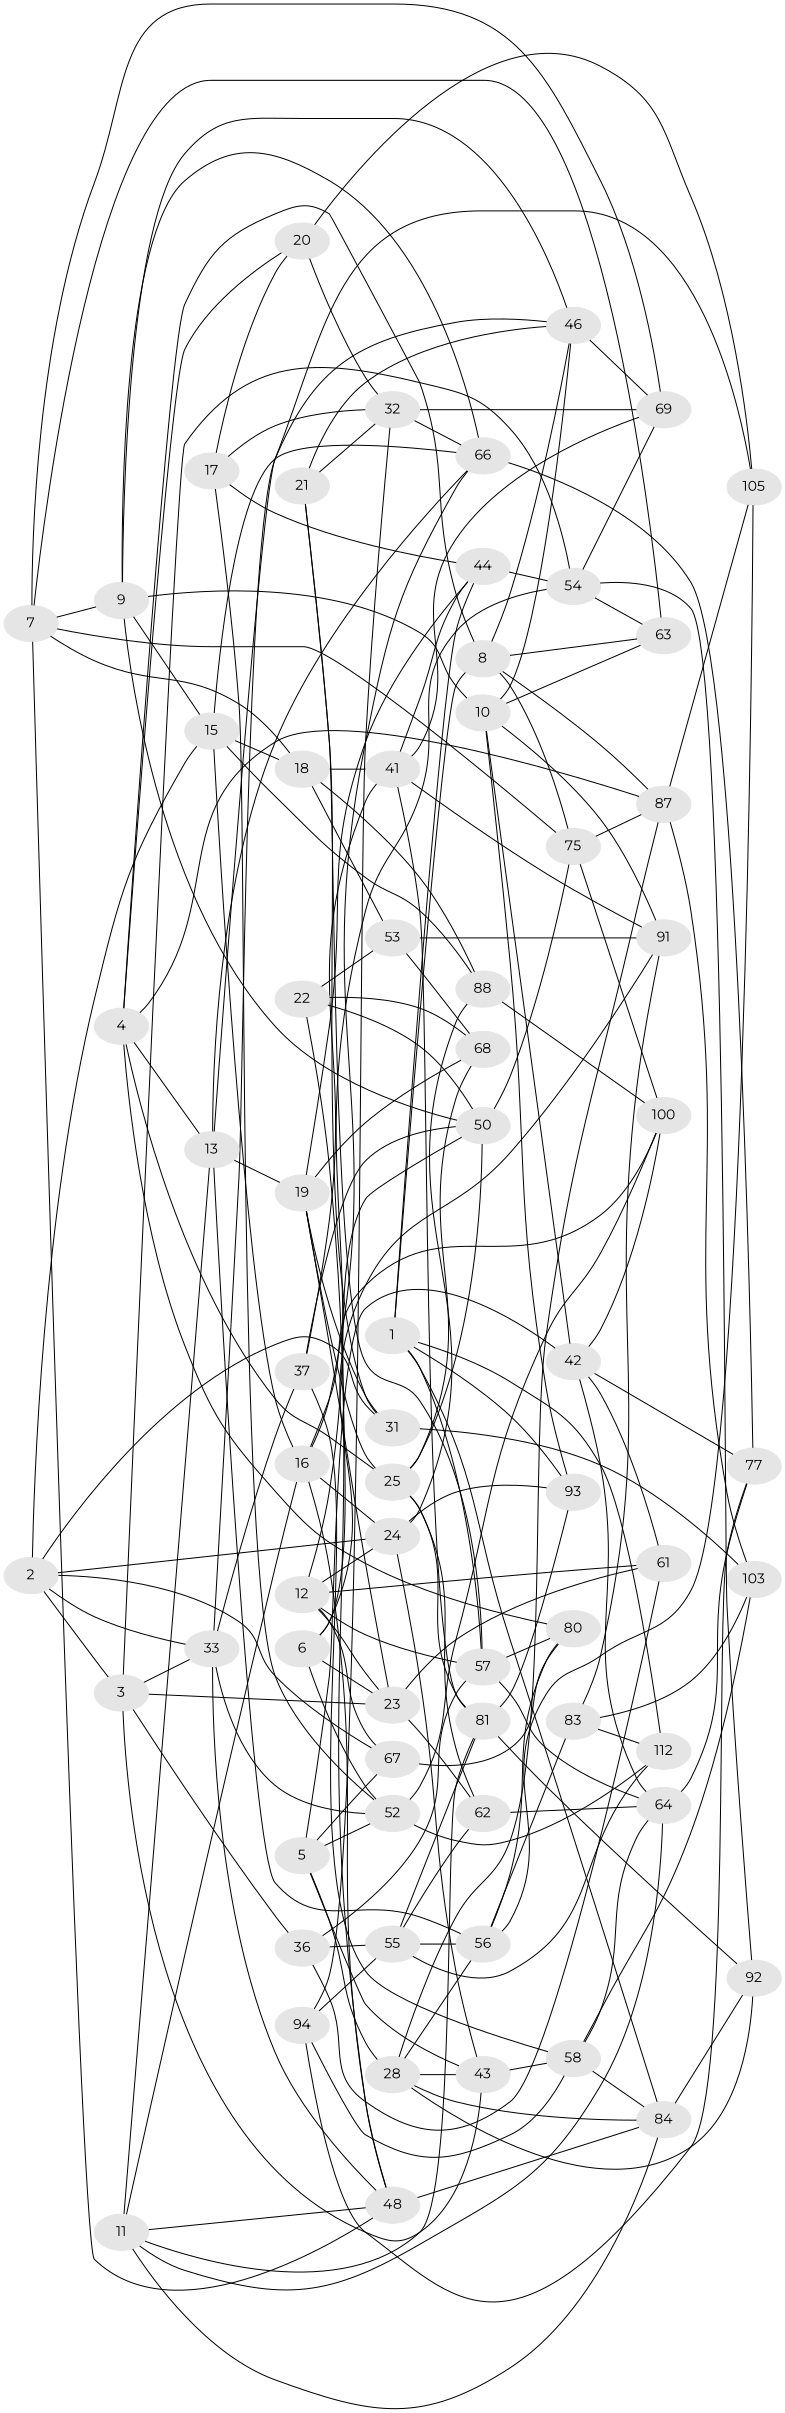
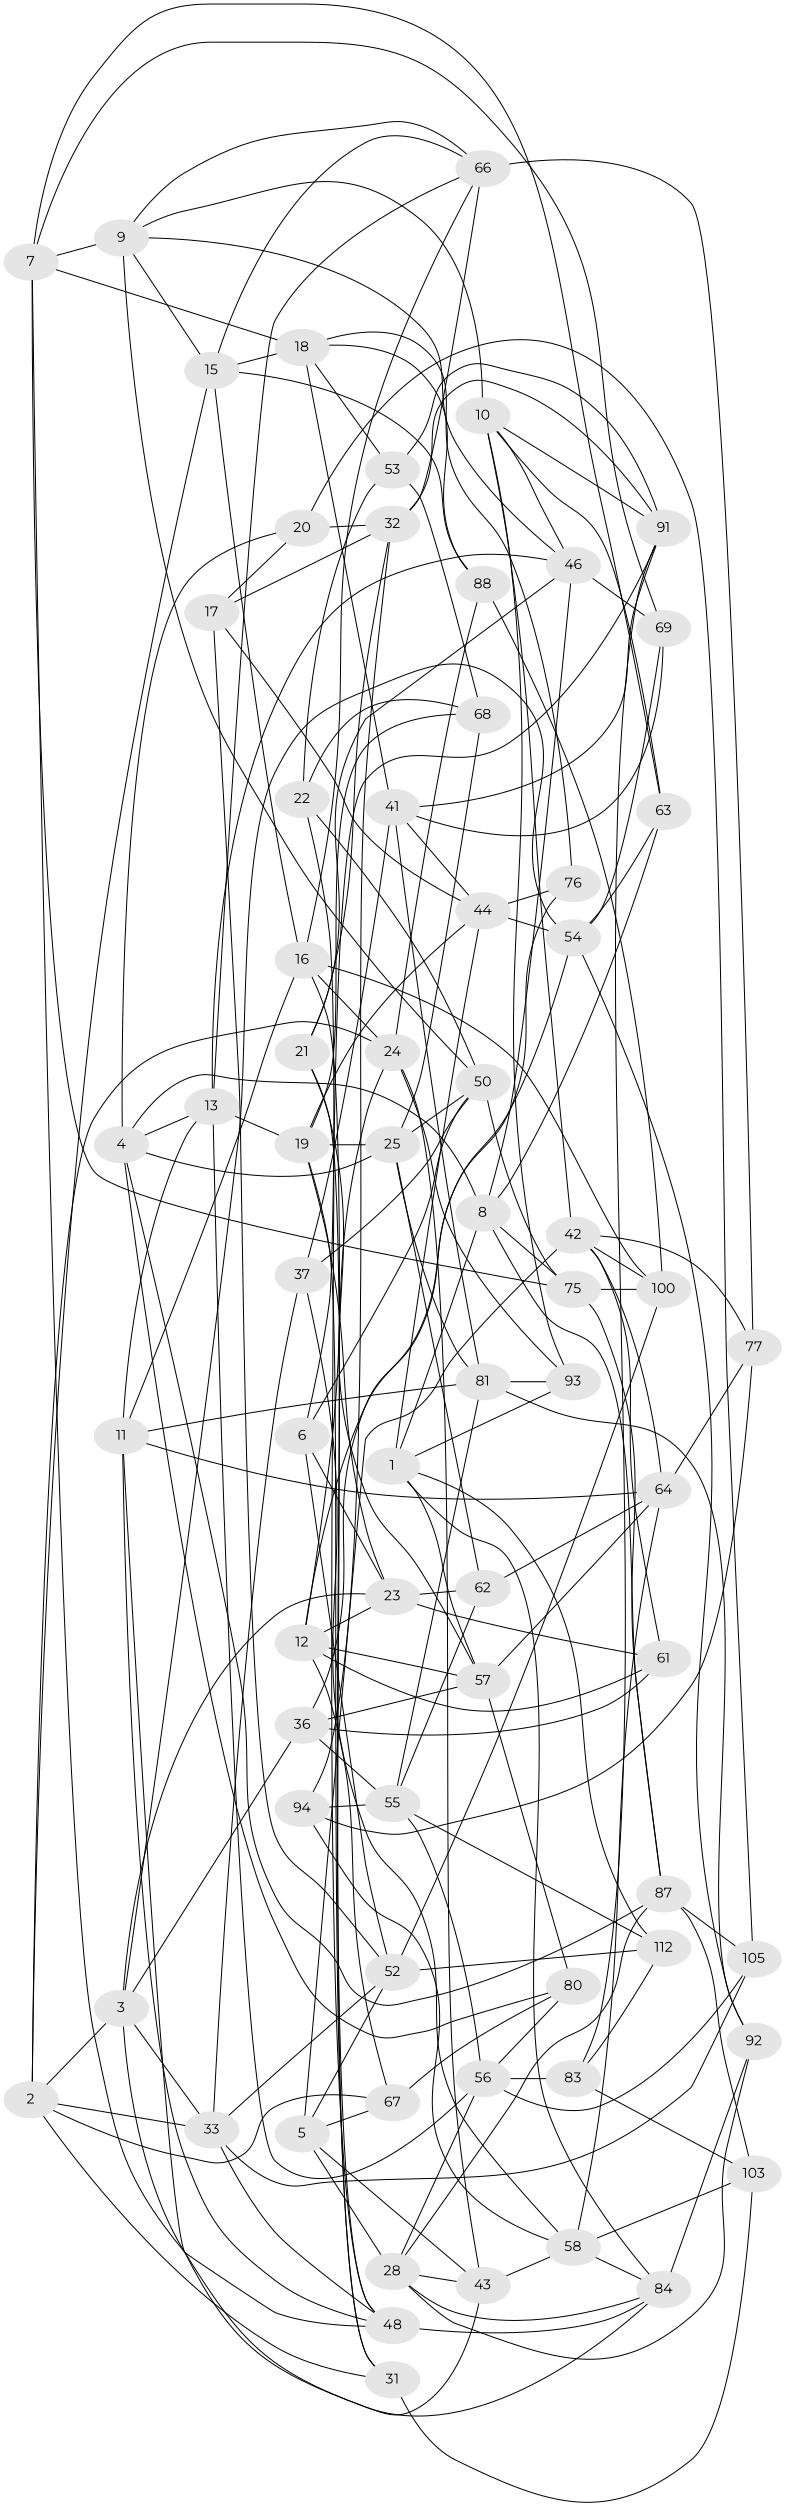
(528, 410) -> (509, 388)
none -> (573, 884)
